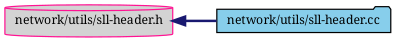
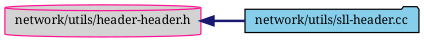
(89, 21) -> (103, 21)
